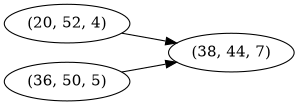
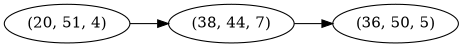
(67, 24) -> (67, 24)
(144, 68) -> (308, 24)
